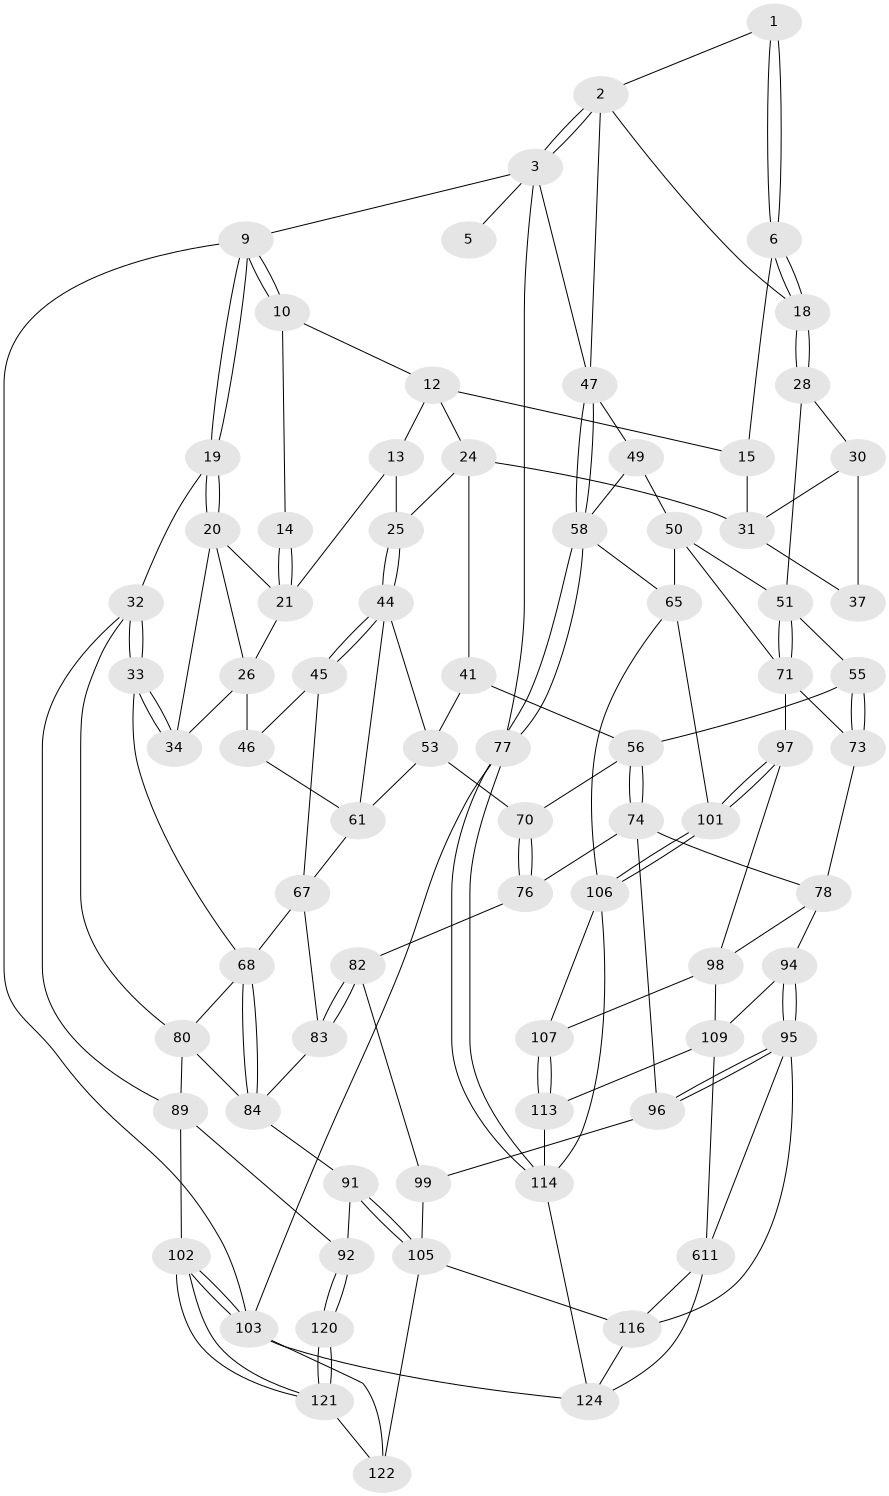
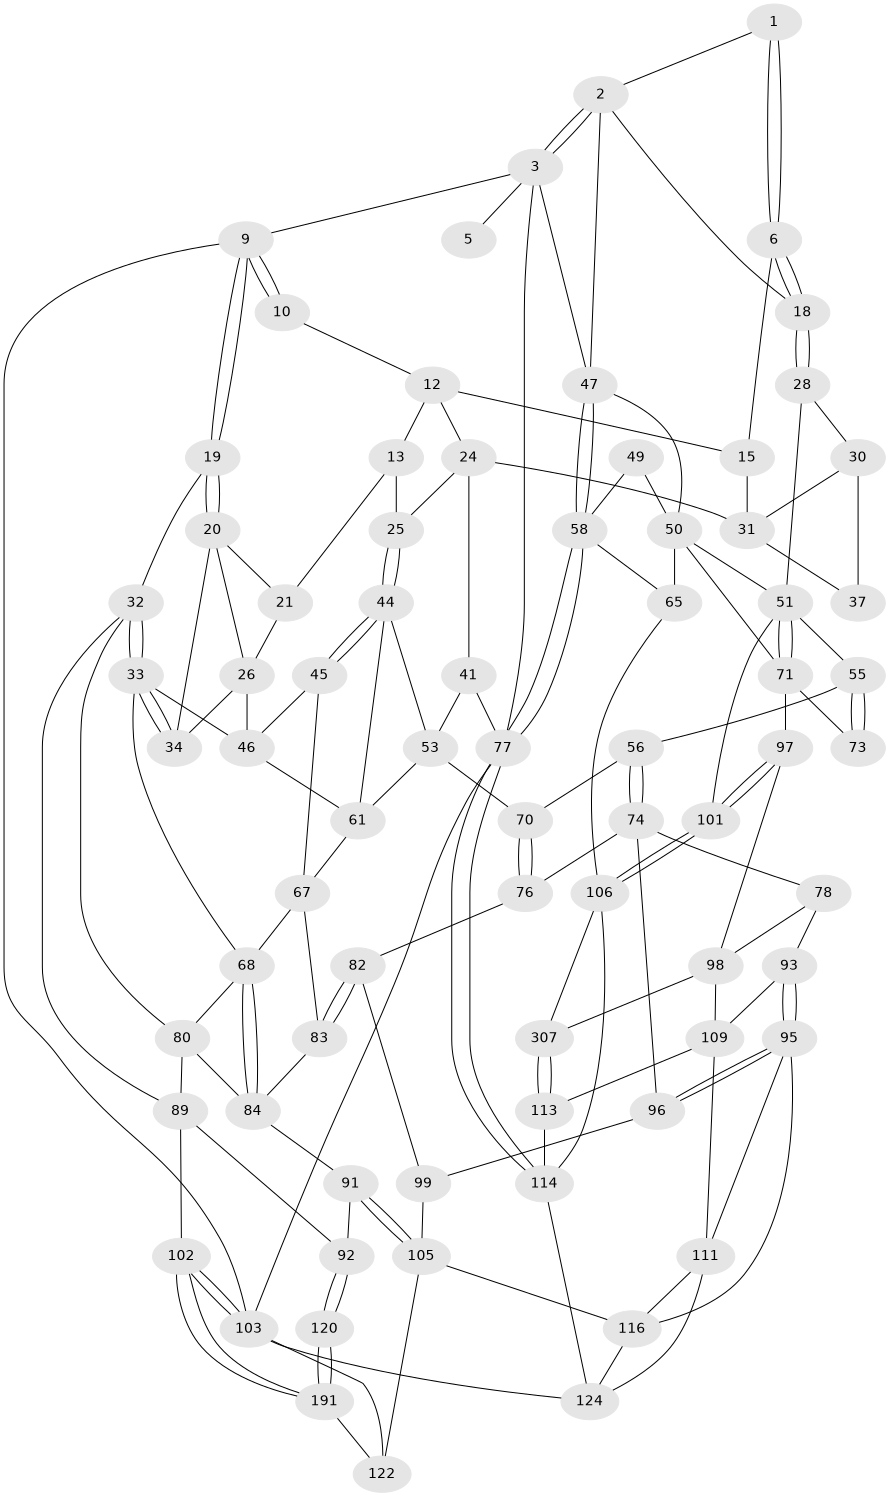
(612, 420) -> (666, 430)
(285, 530) -> none
none -> (192, 712)
(553, 712) -> (486, 712)
(693, 712) -> (732, 707)
(841, 821) -> none
(790, 966) -> (790, 966)
(544, 1039) -> (544, 1039)
(706, 1256) -> (706, 1256)
(325, 1402) -> (325, 1402)
